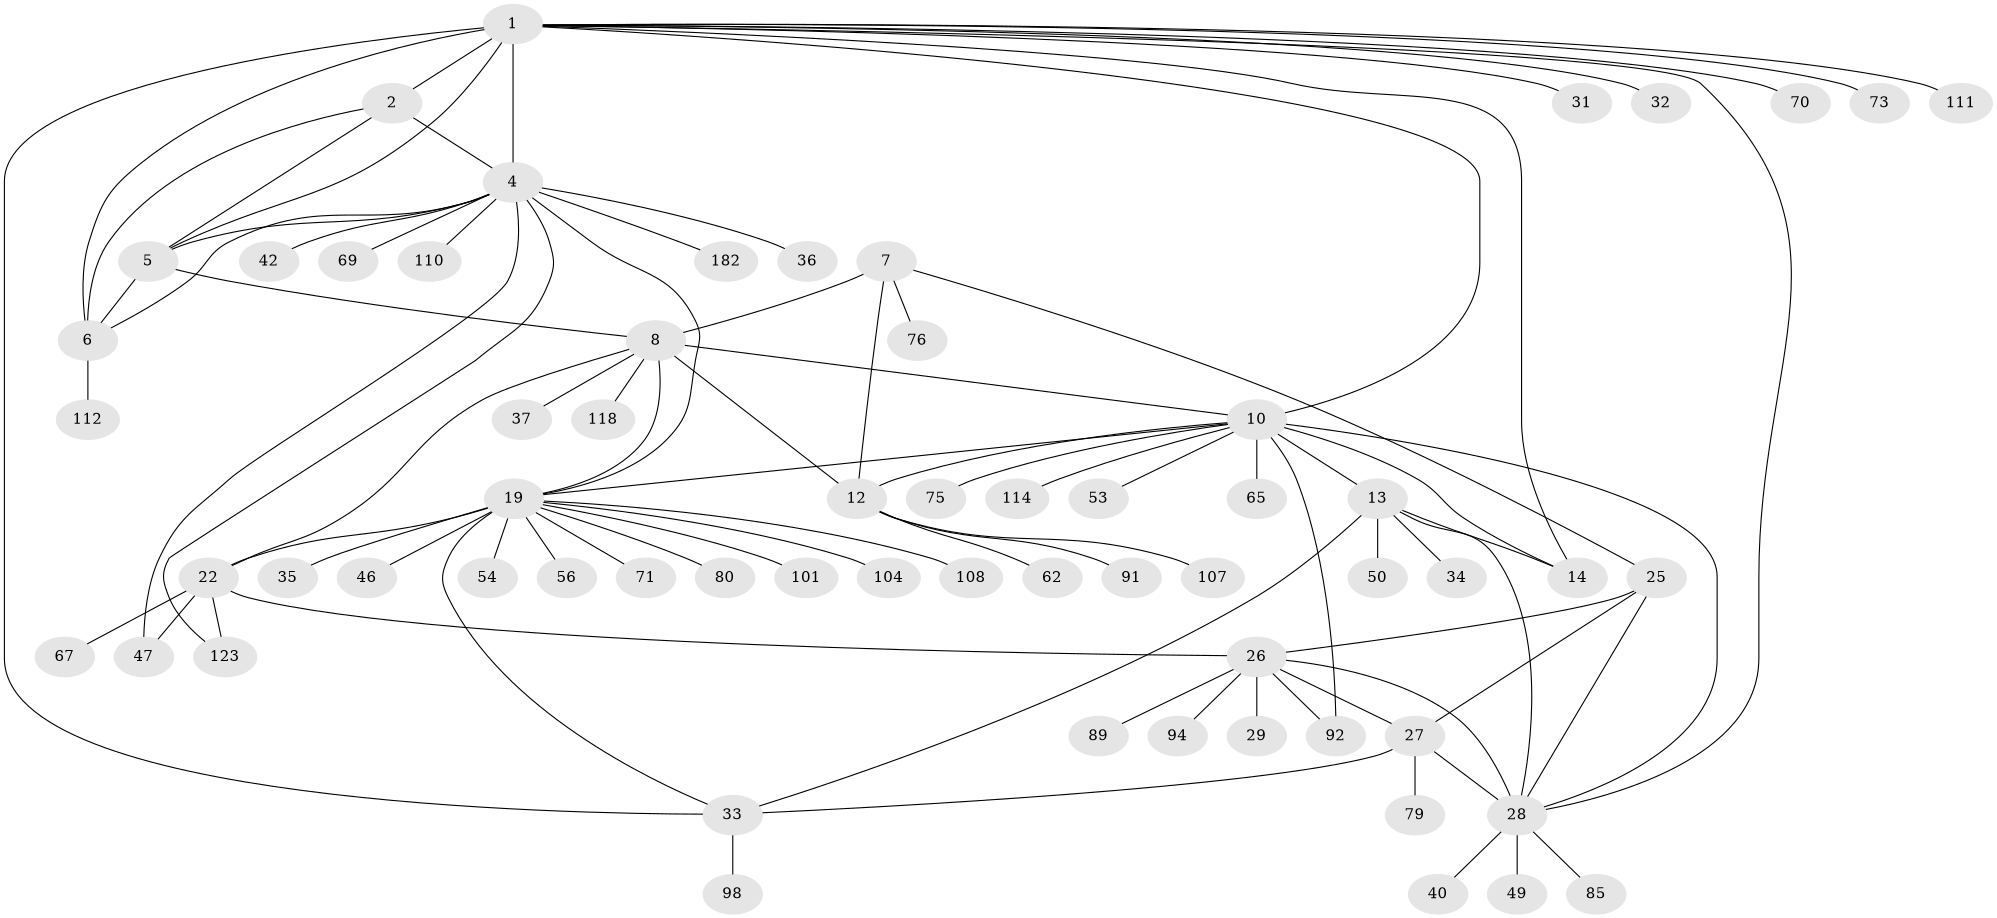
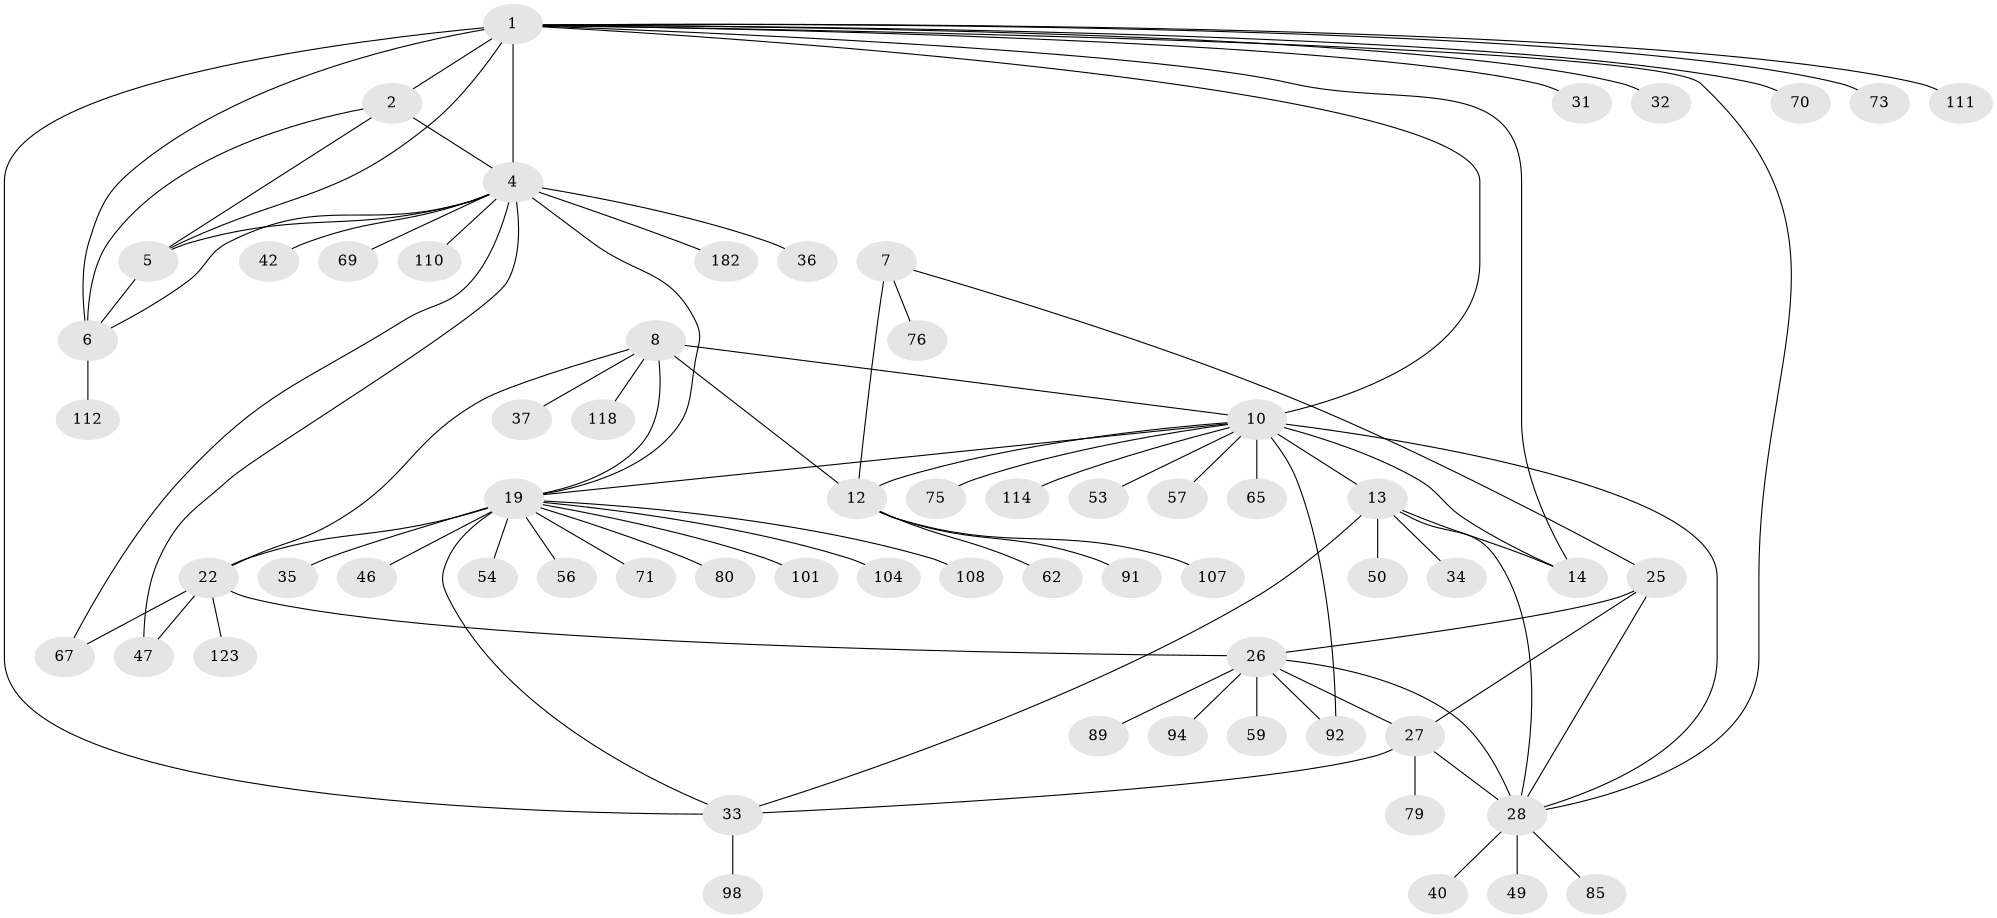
(774, 306) -> none
(400, 308) -> none
(364, 432) -> (275, 397)
none -> (1178, 499)
(1257, 736) -> (1257, 736)
